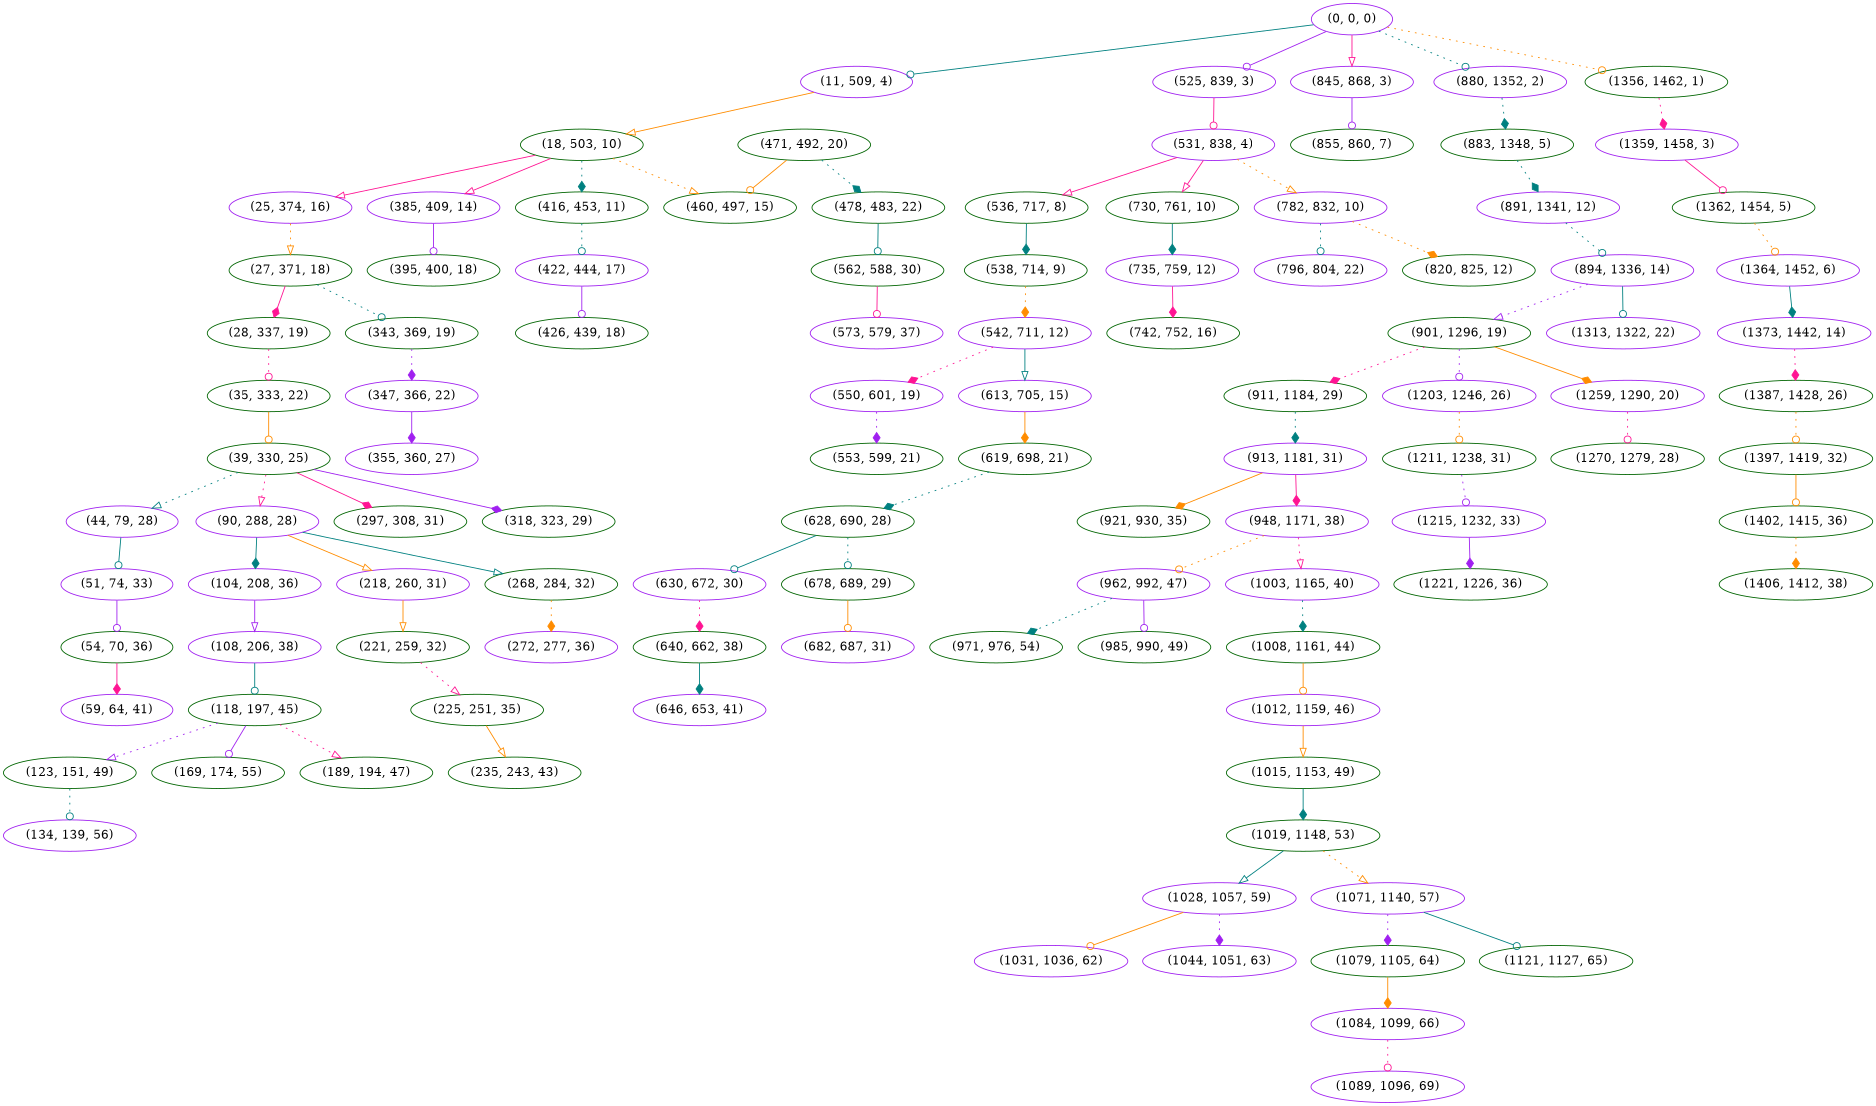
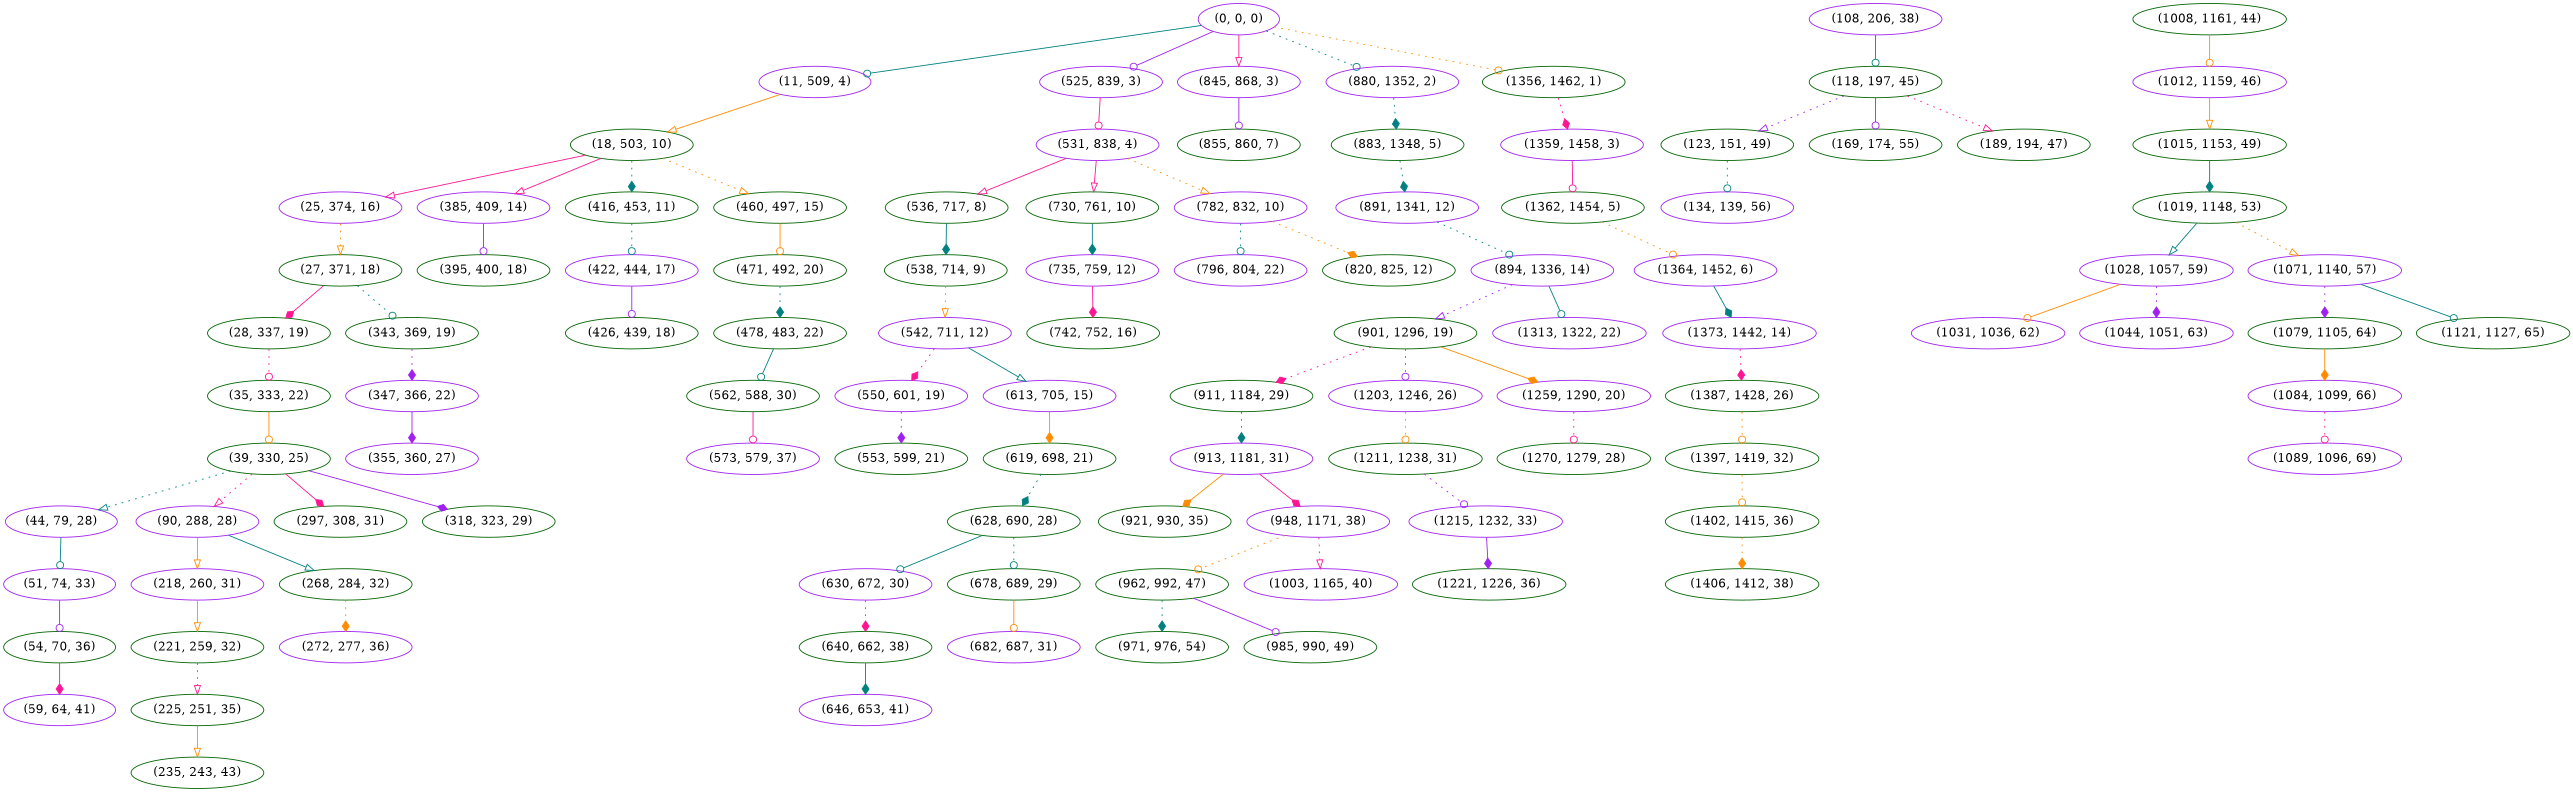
(770, 174) -> (780, 236)
(1025, 297) -> (945, 298)
(1796, 487) -> (1742, 487)
(255, 584) -> none
(1143, 584) -> (1162, 584)
(1303, 611) -> none
